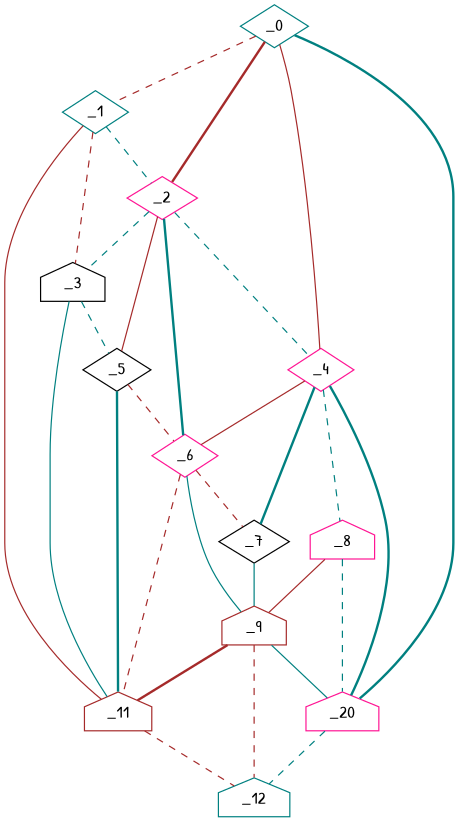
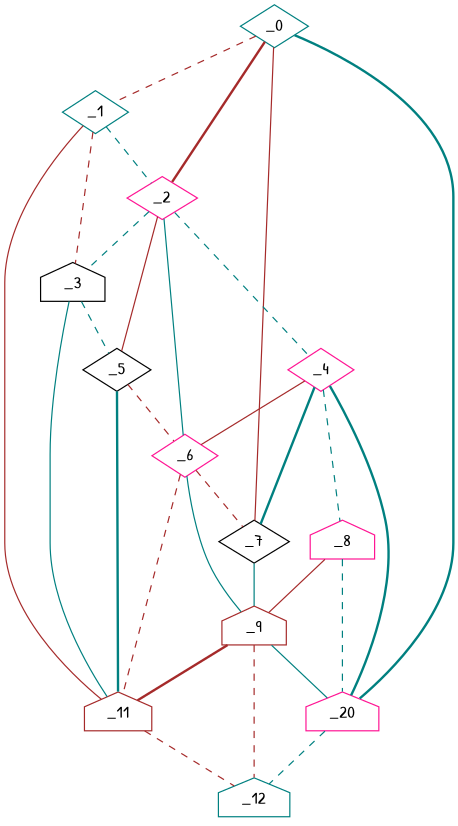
(306, 196) -> (264, 284)
(174, 327) -> (174, 327)
